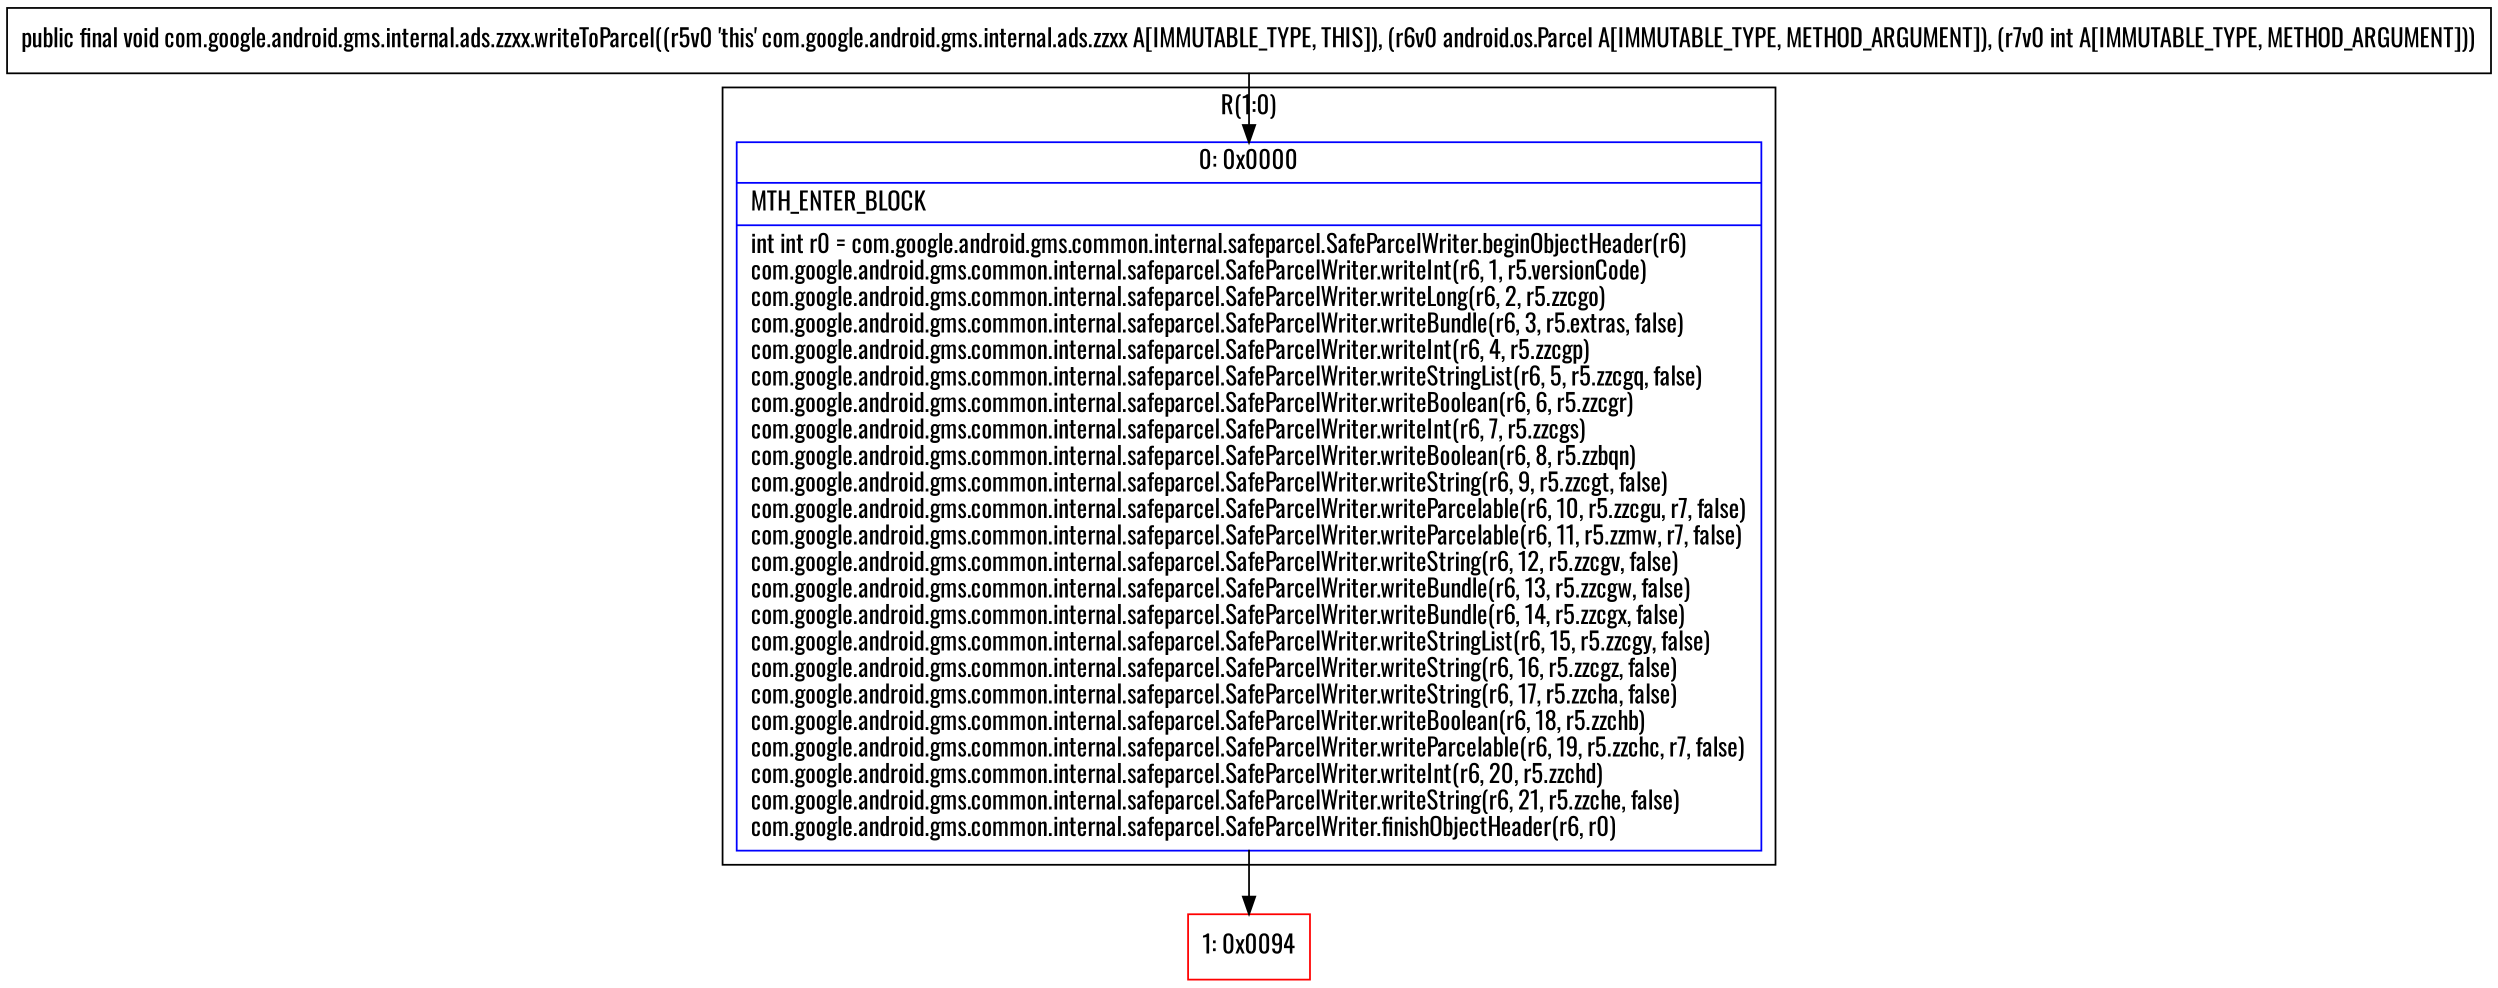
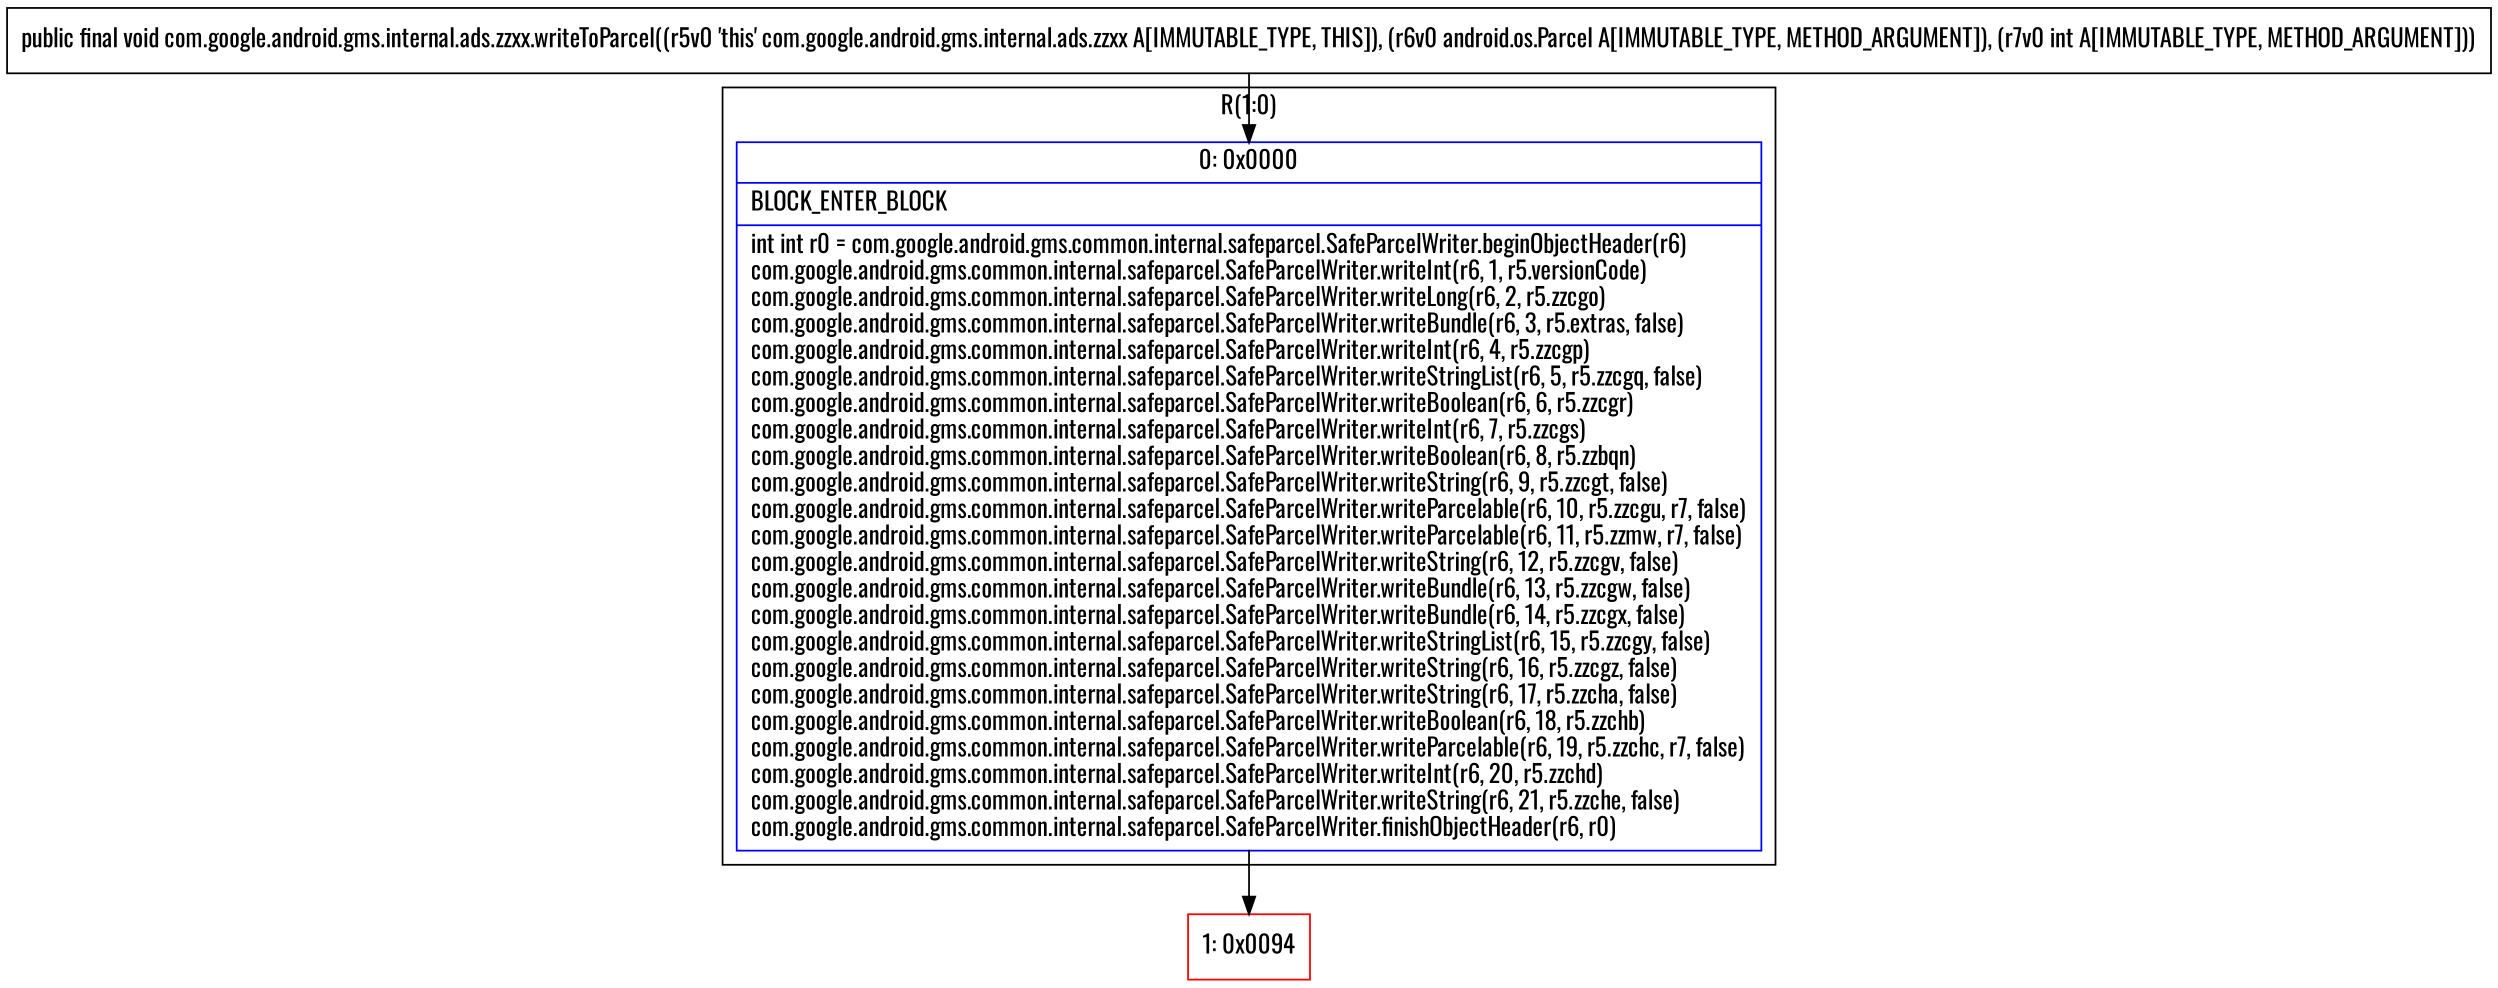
(839, 203) -> (850, 203)
